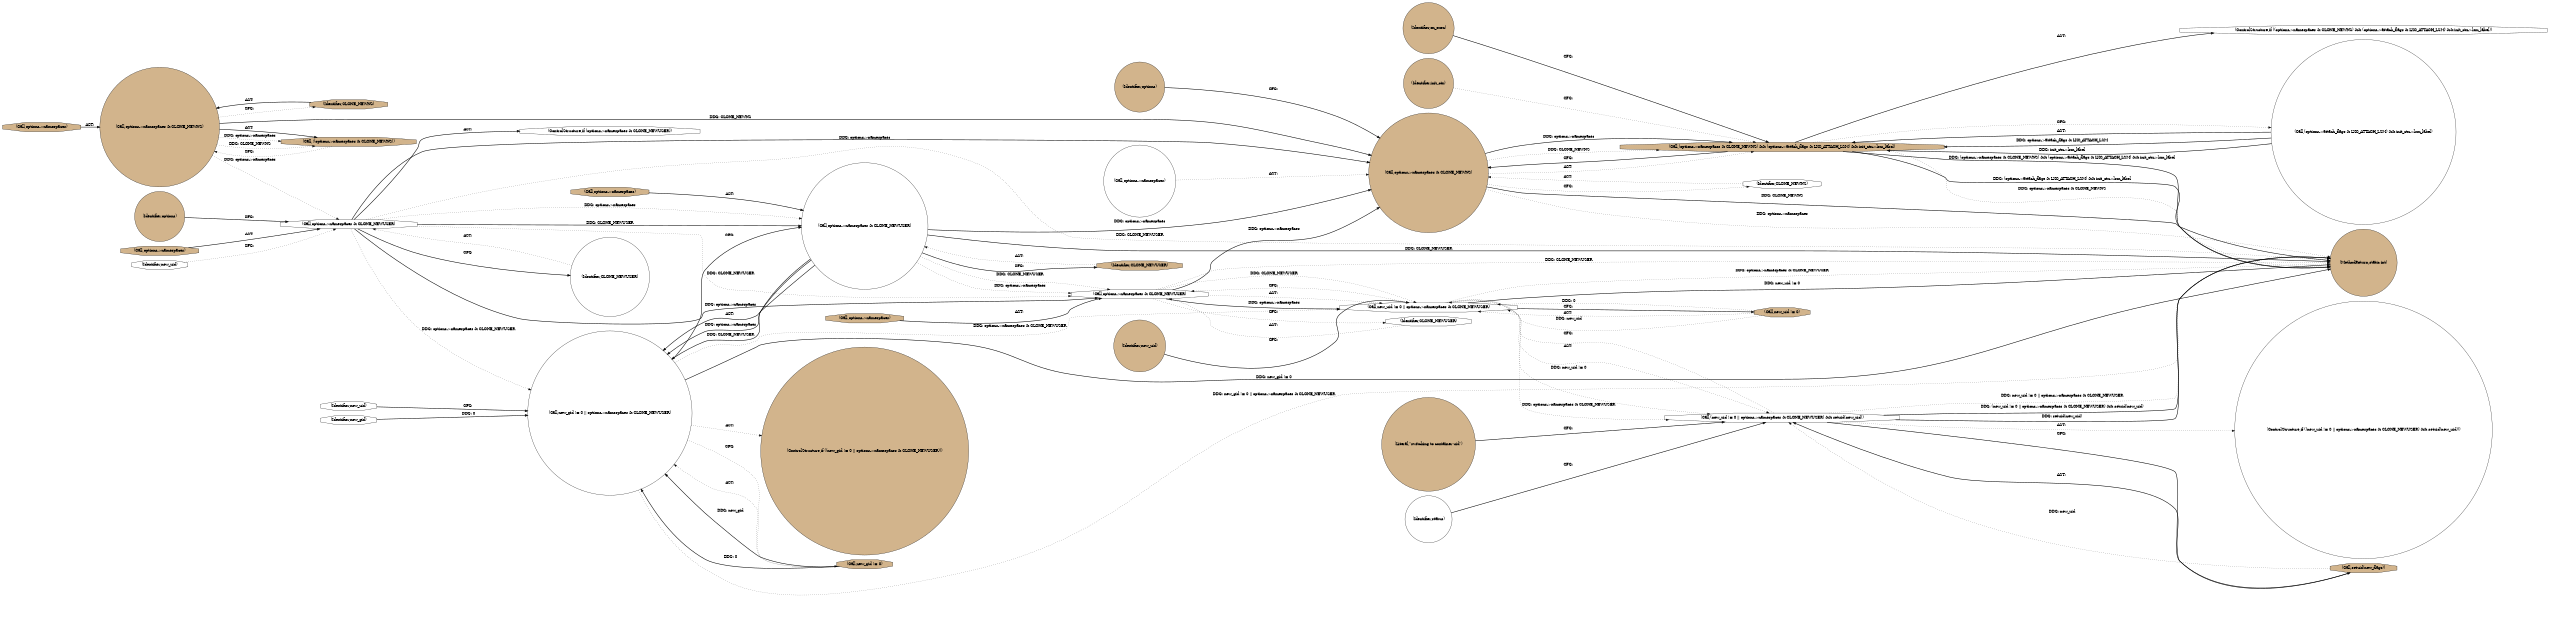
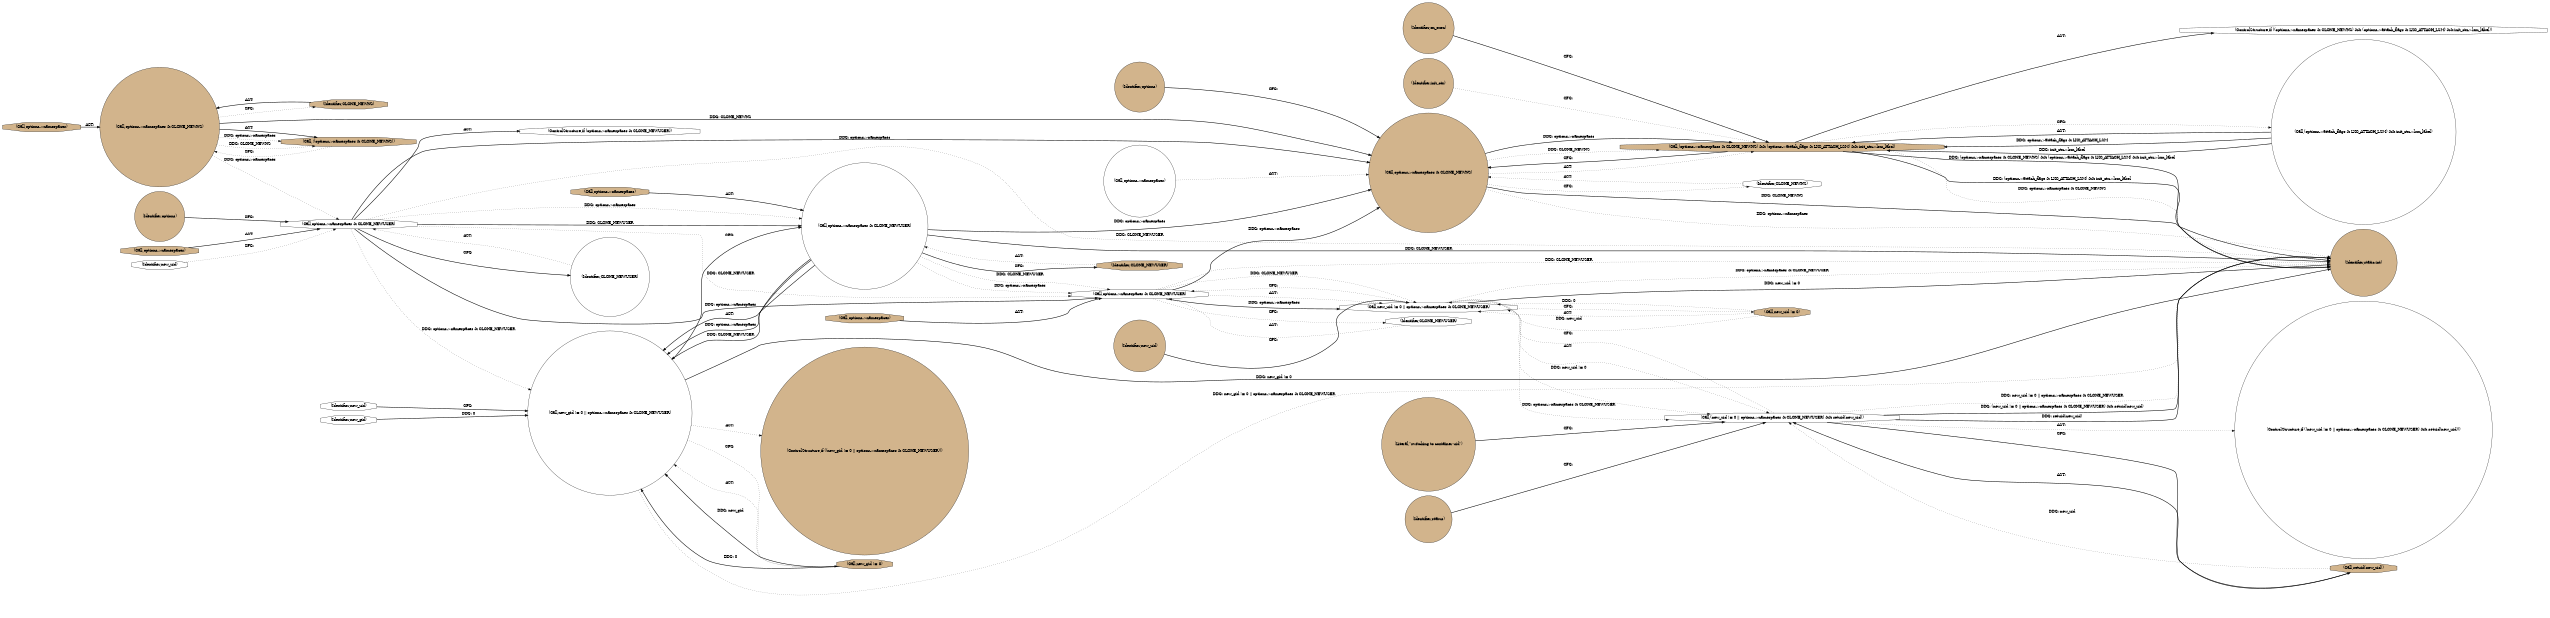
(2364, 263) -> (2364, 263)
(1634, 310) -> (1634, 310)
(1007, 336) -> none
(1429, 519) -> (1429, 519)
(2364, 568) -> (2364, 568)
